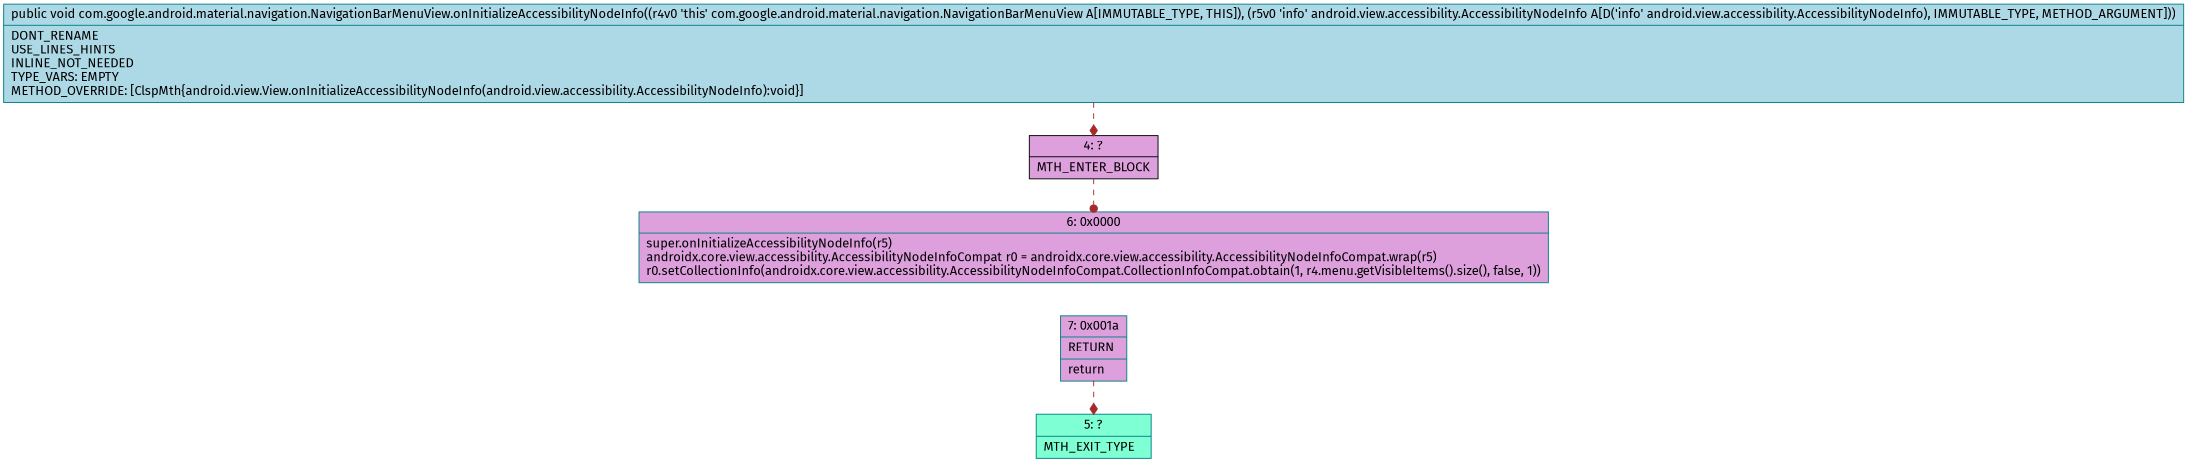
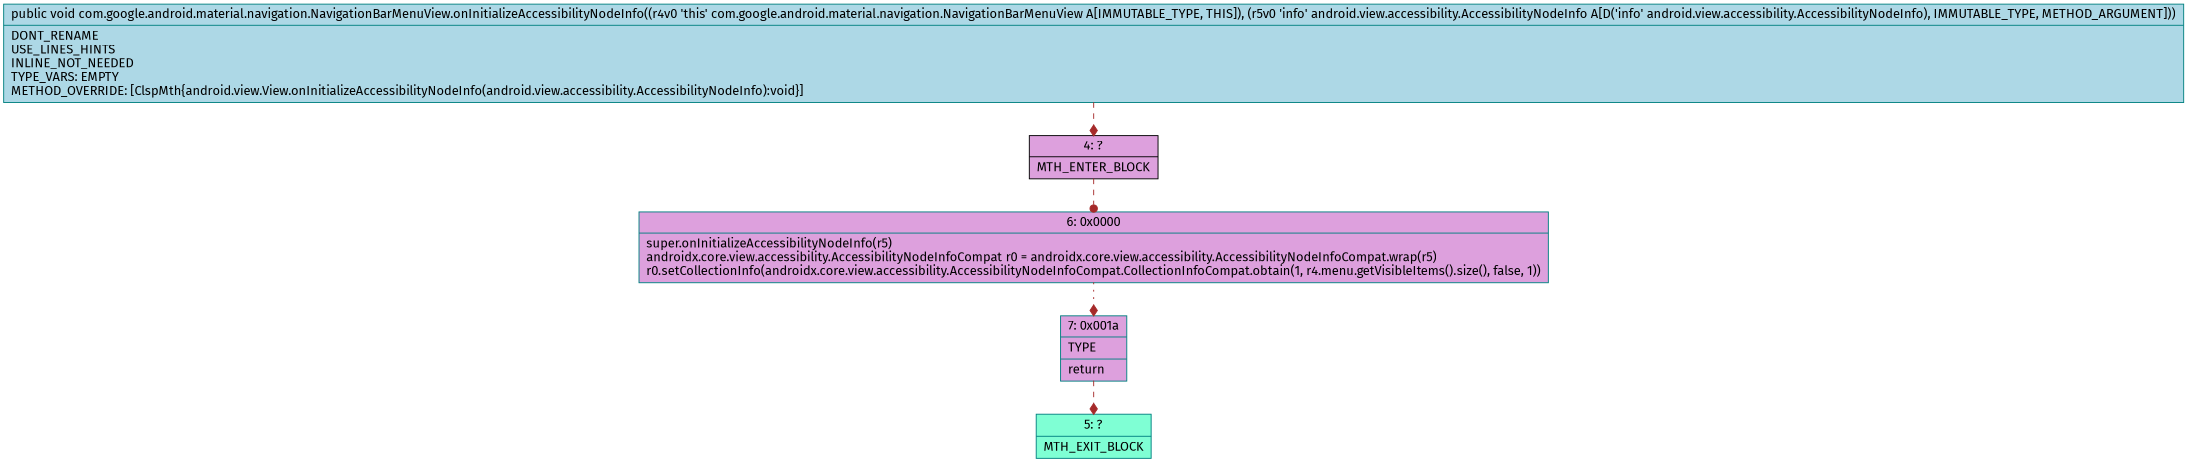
none -> (1094, 294)
(1091, 348) -> (1082, 348)
(1090, 447) -> (1094, 447)
